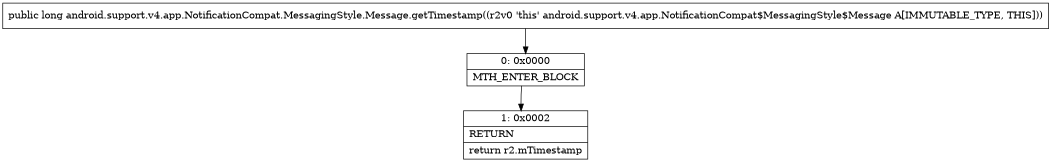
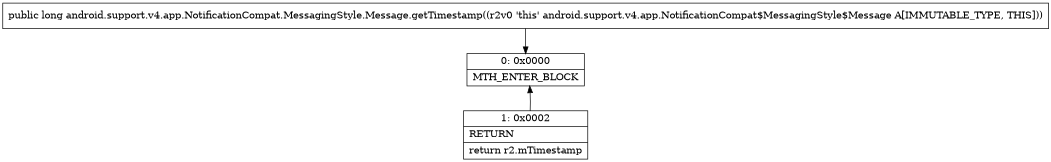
(521, 95) -> (530, 102)
